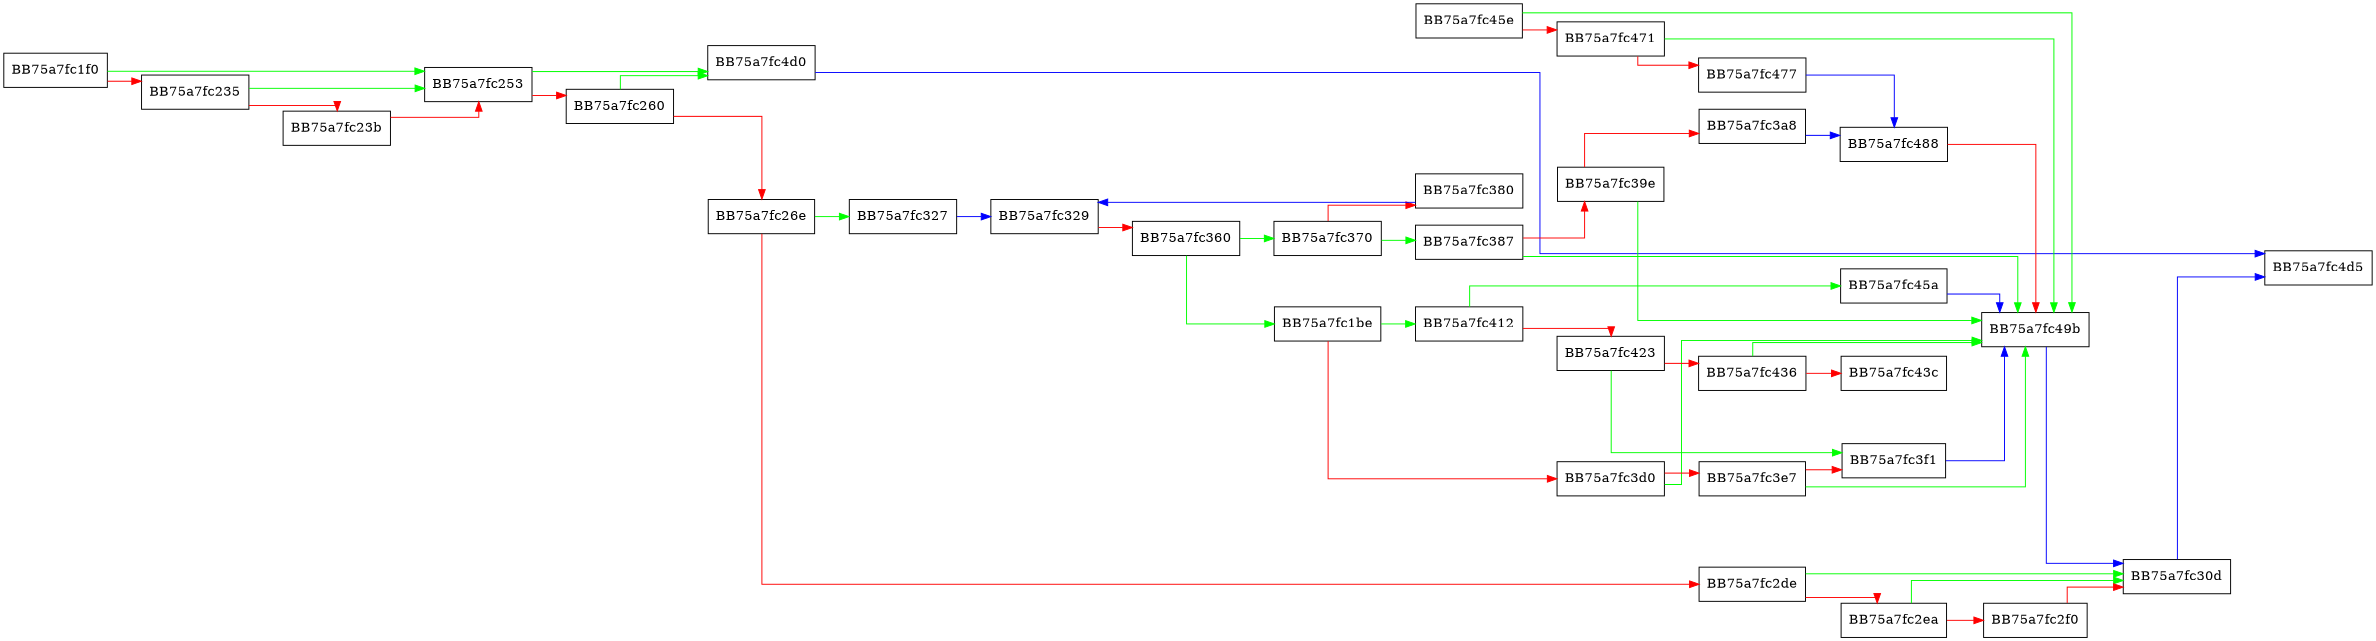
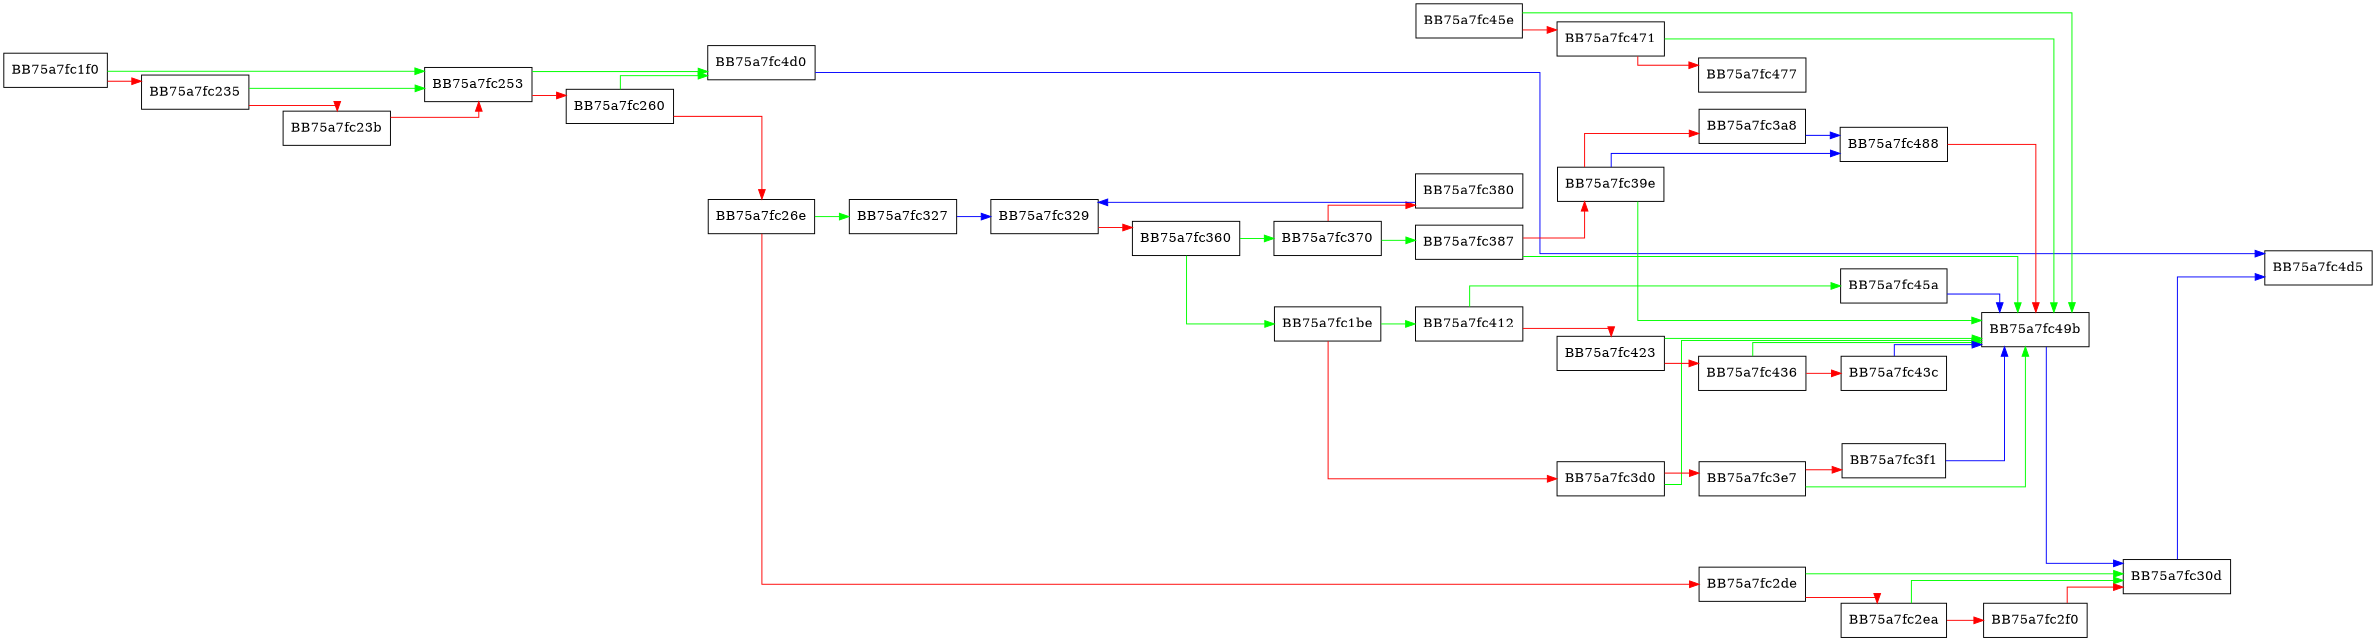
(1871, 75) -> (1714, 153)
none -> (1928, 345)
(1673, 453) -> (1818, 338)
